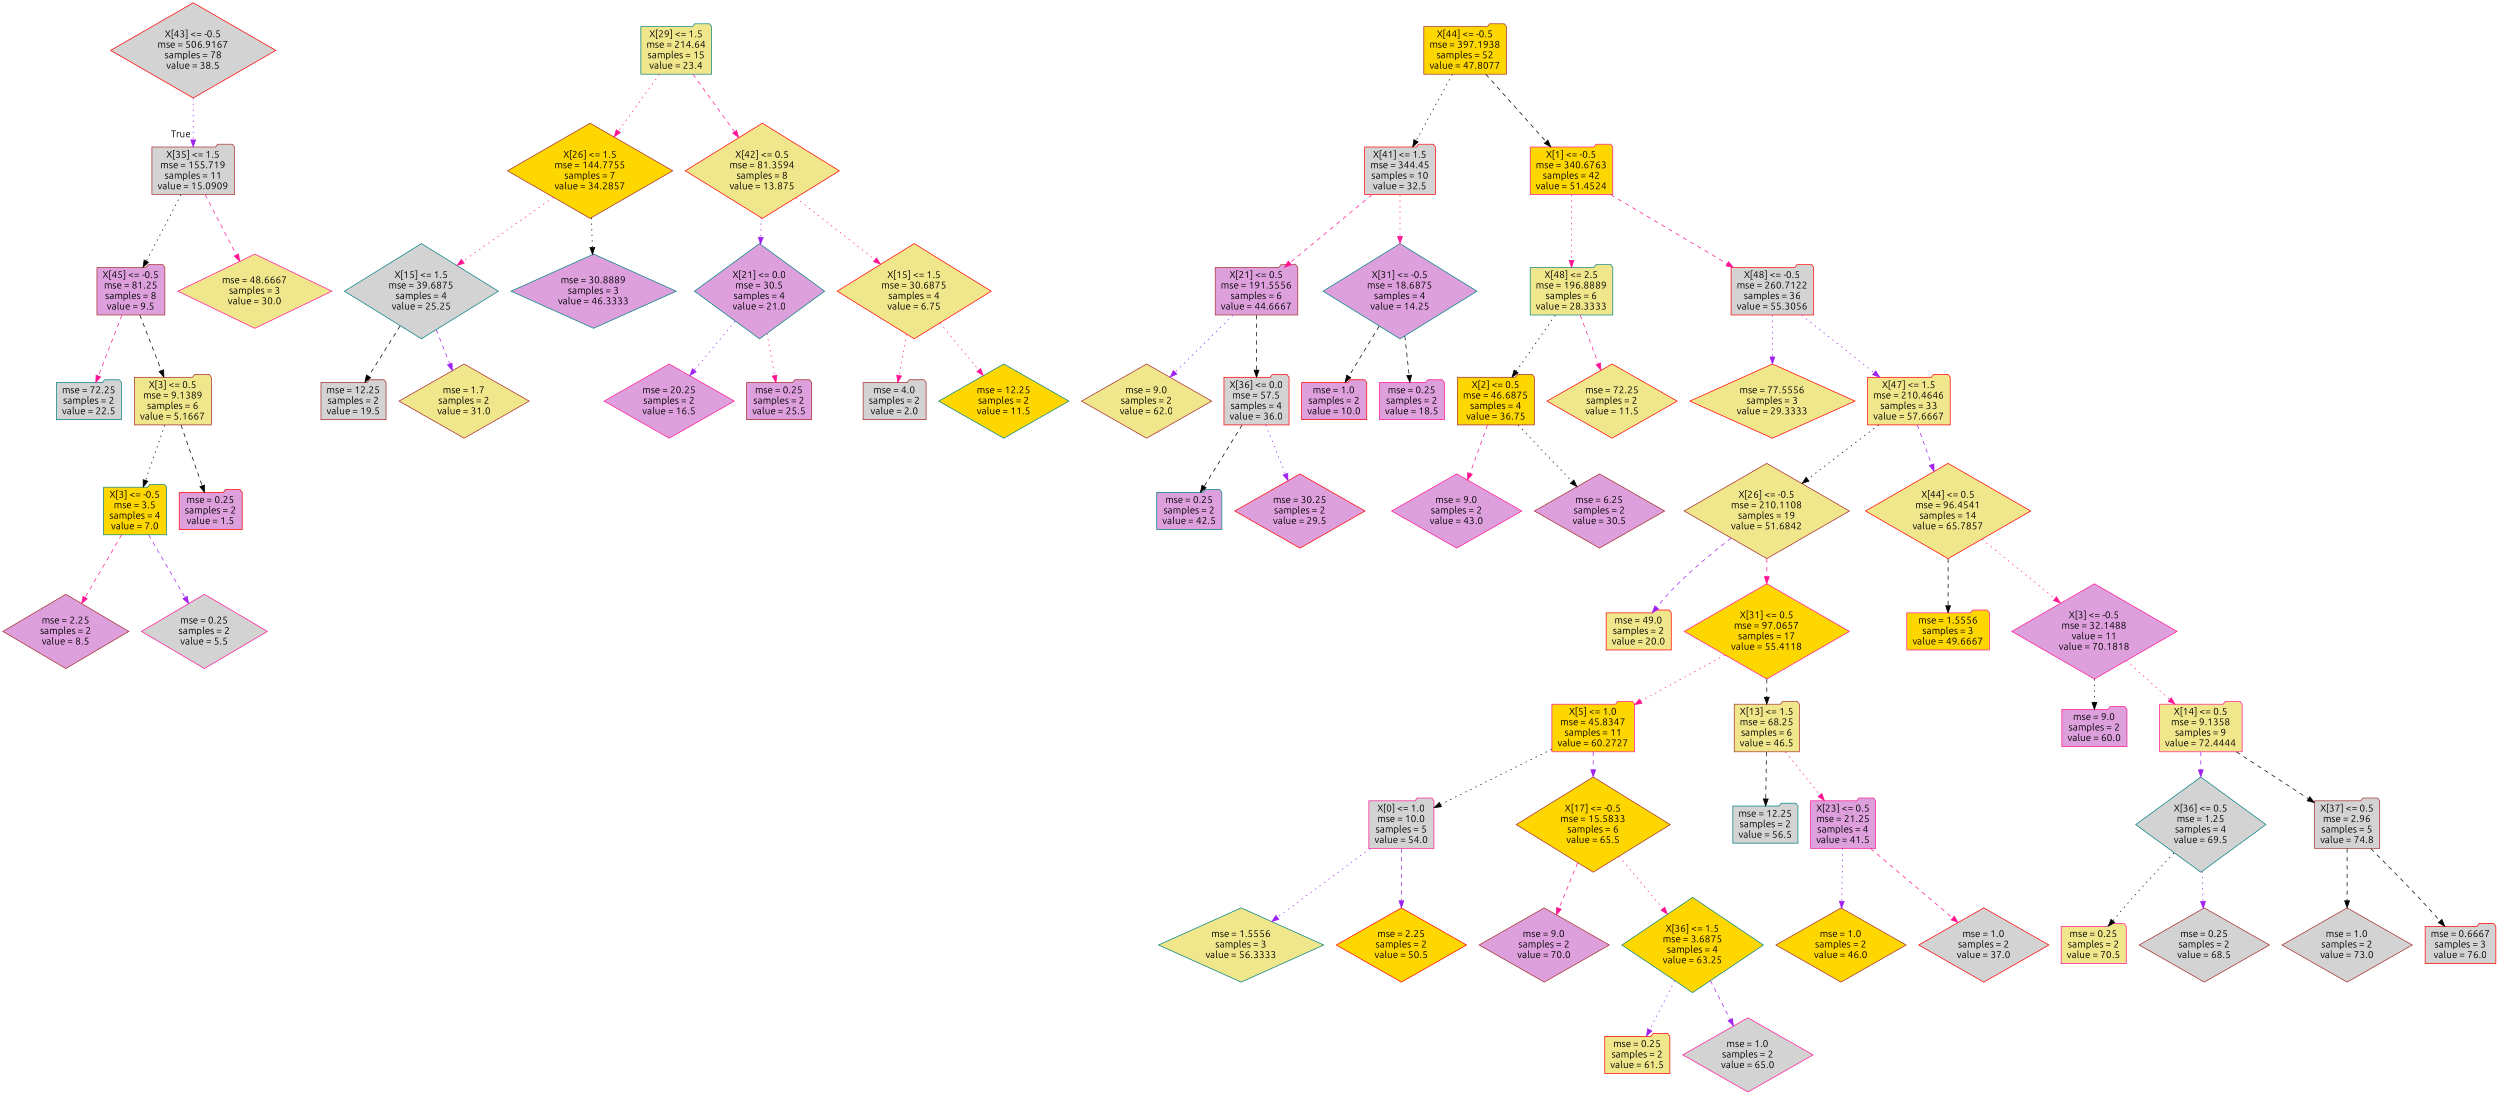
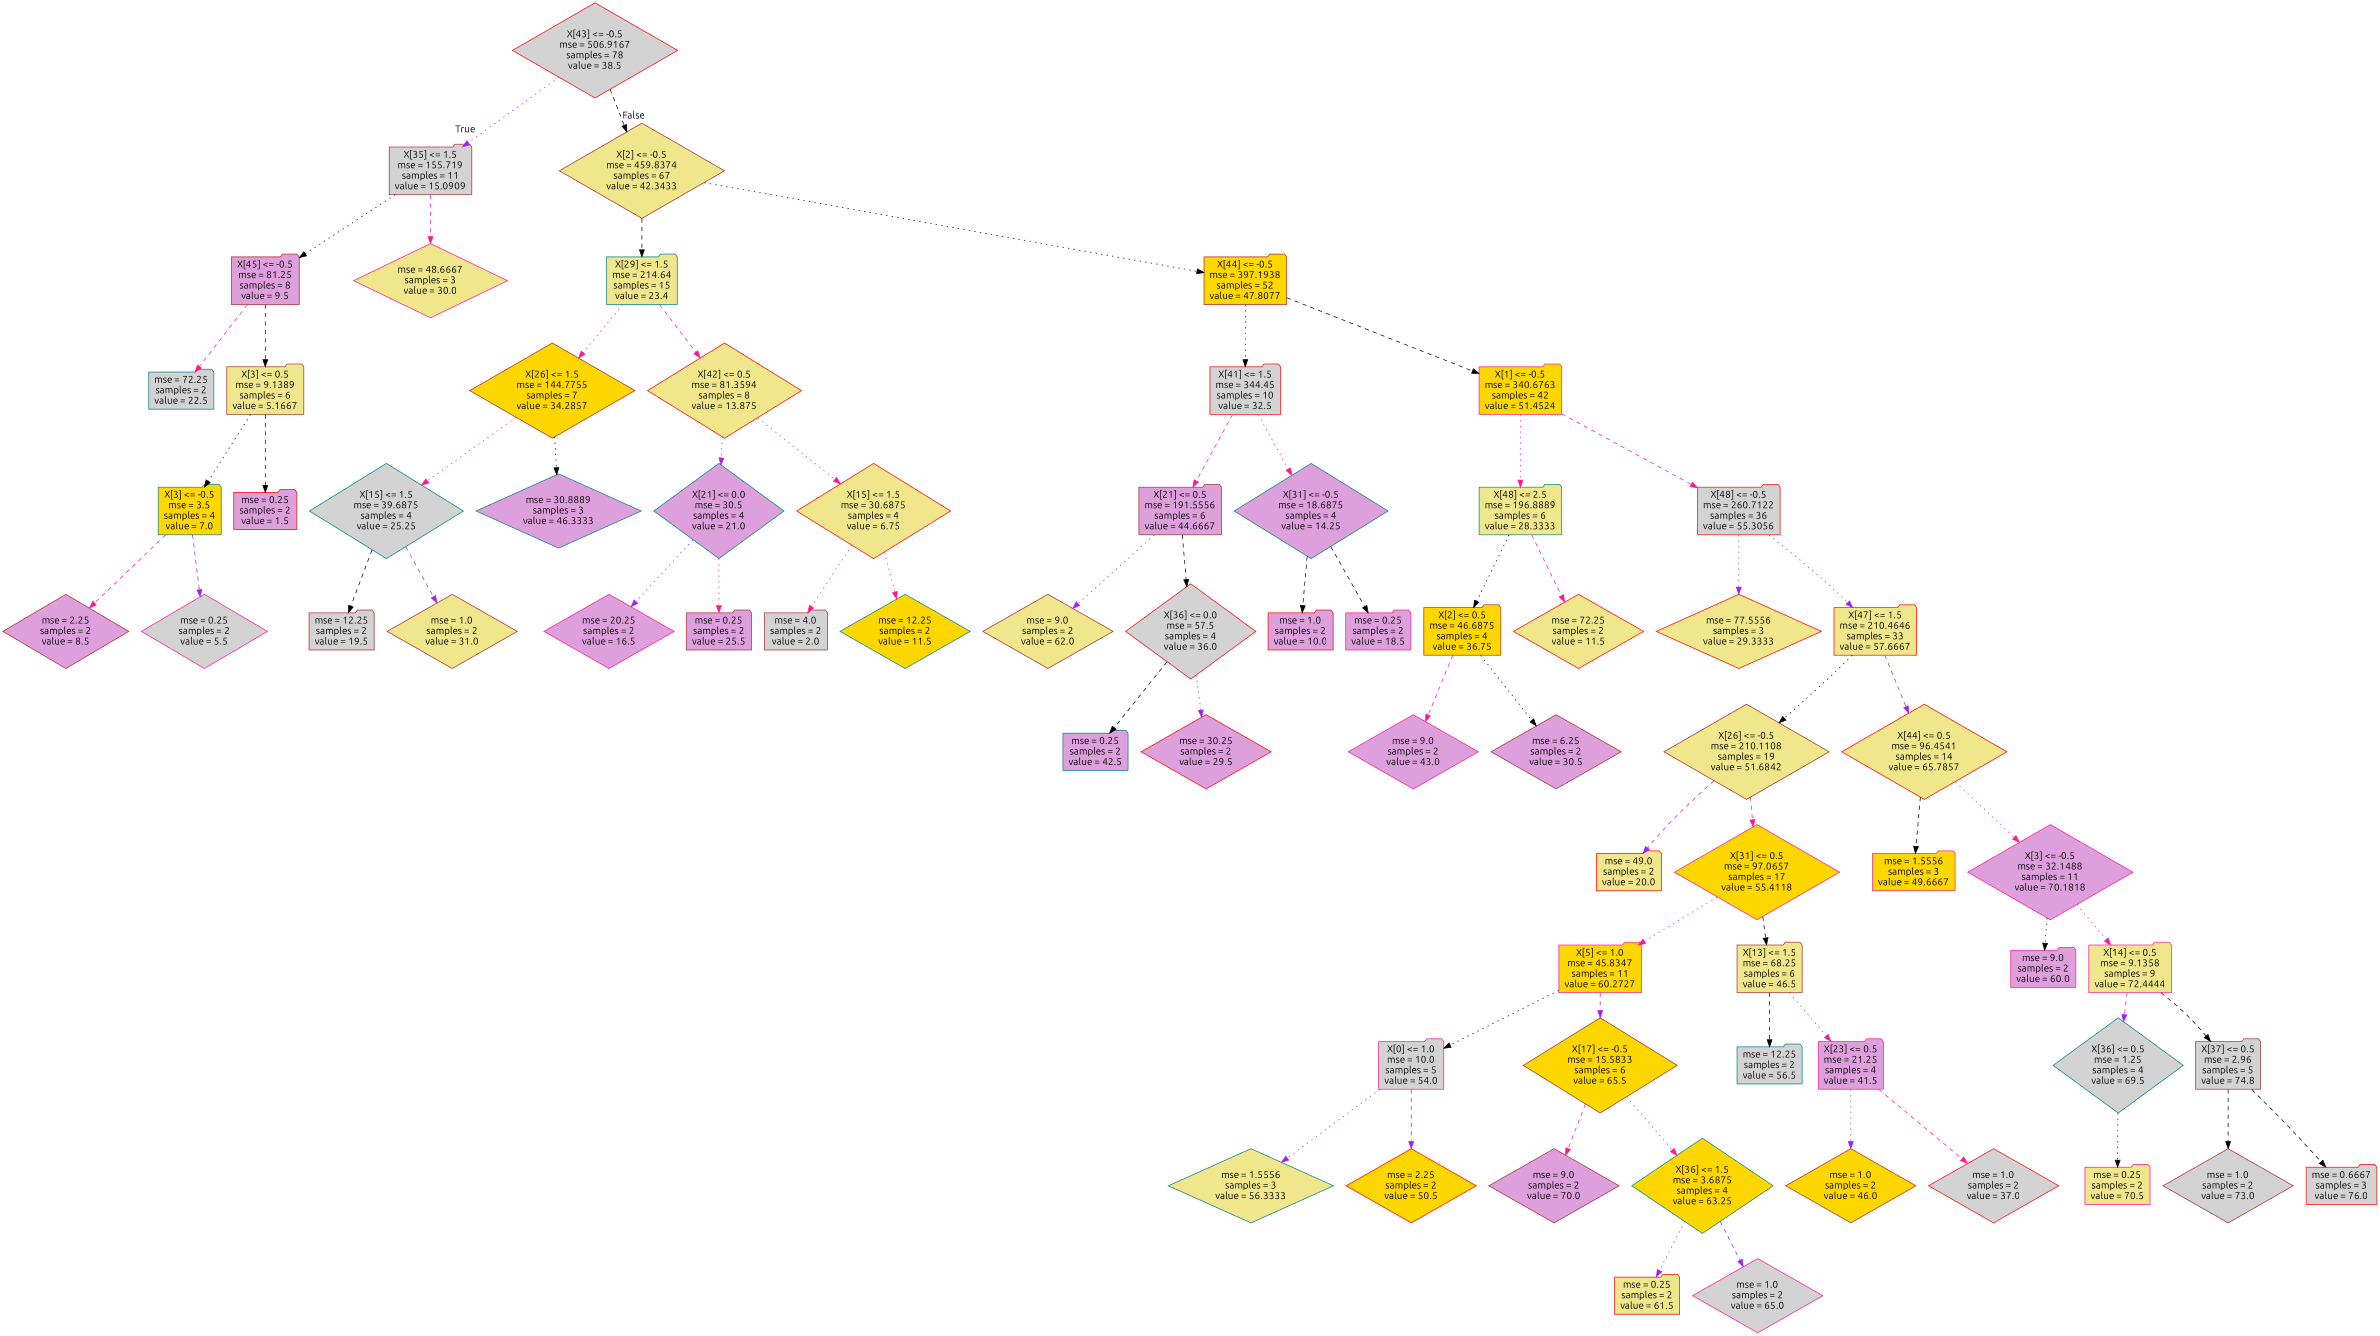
none -> (642, 171)
(464, 401) -> (452, 631)
(1256, 401) -> (1191, 631)
(2094, 631) -> (2050, 872)
(2204, 945) -> none
